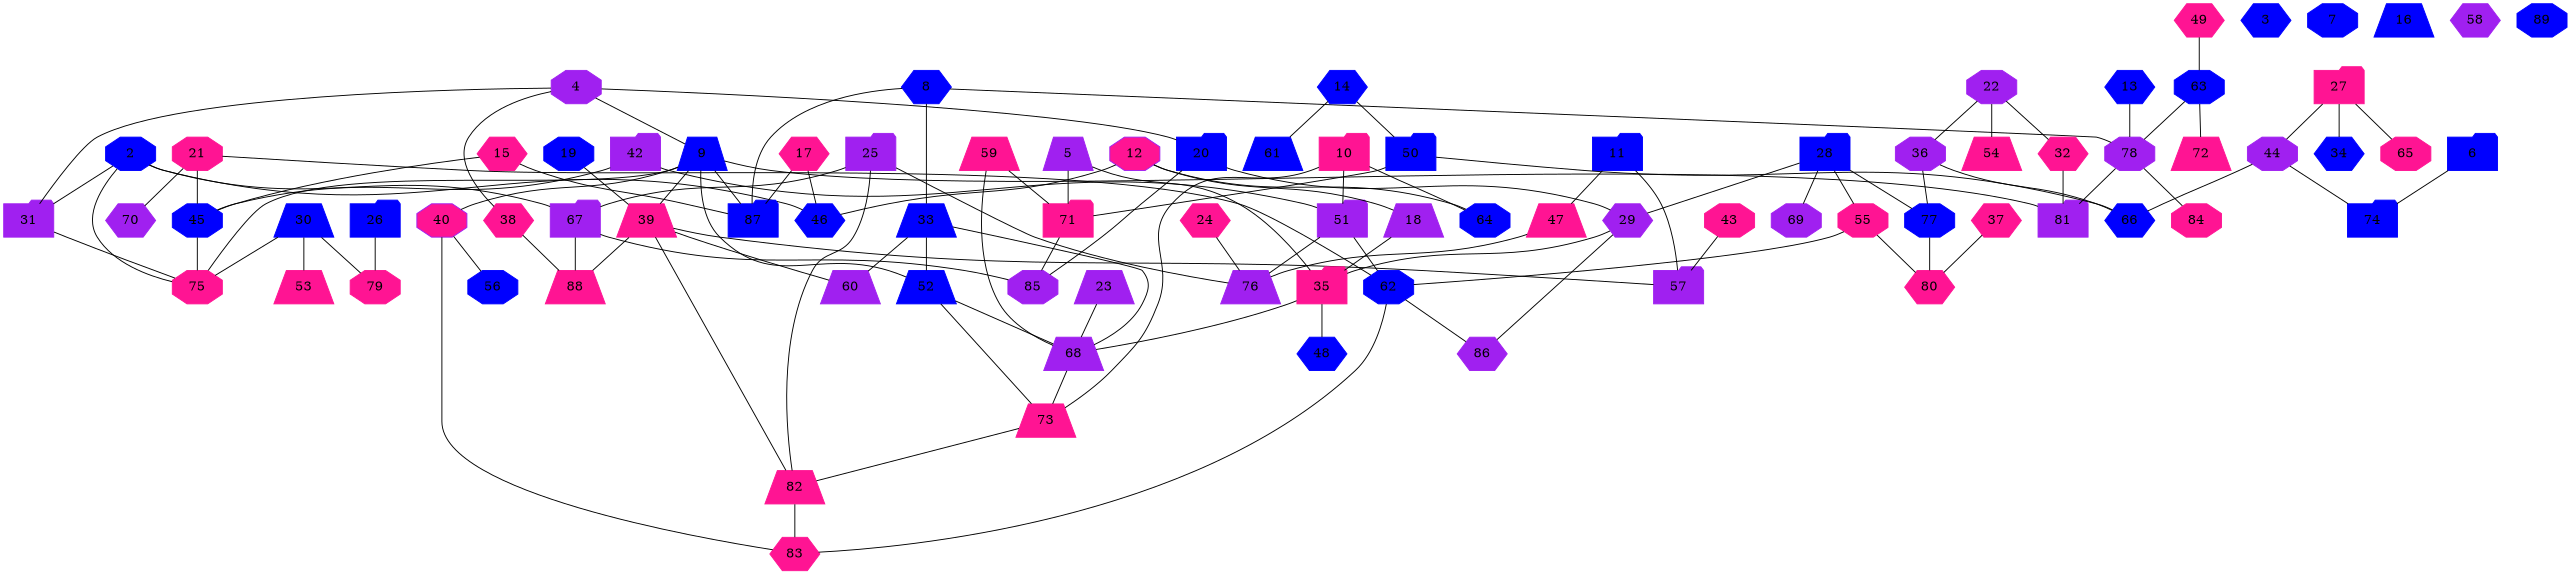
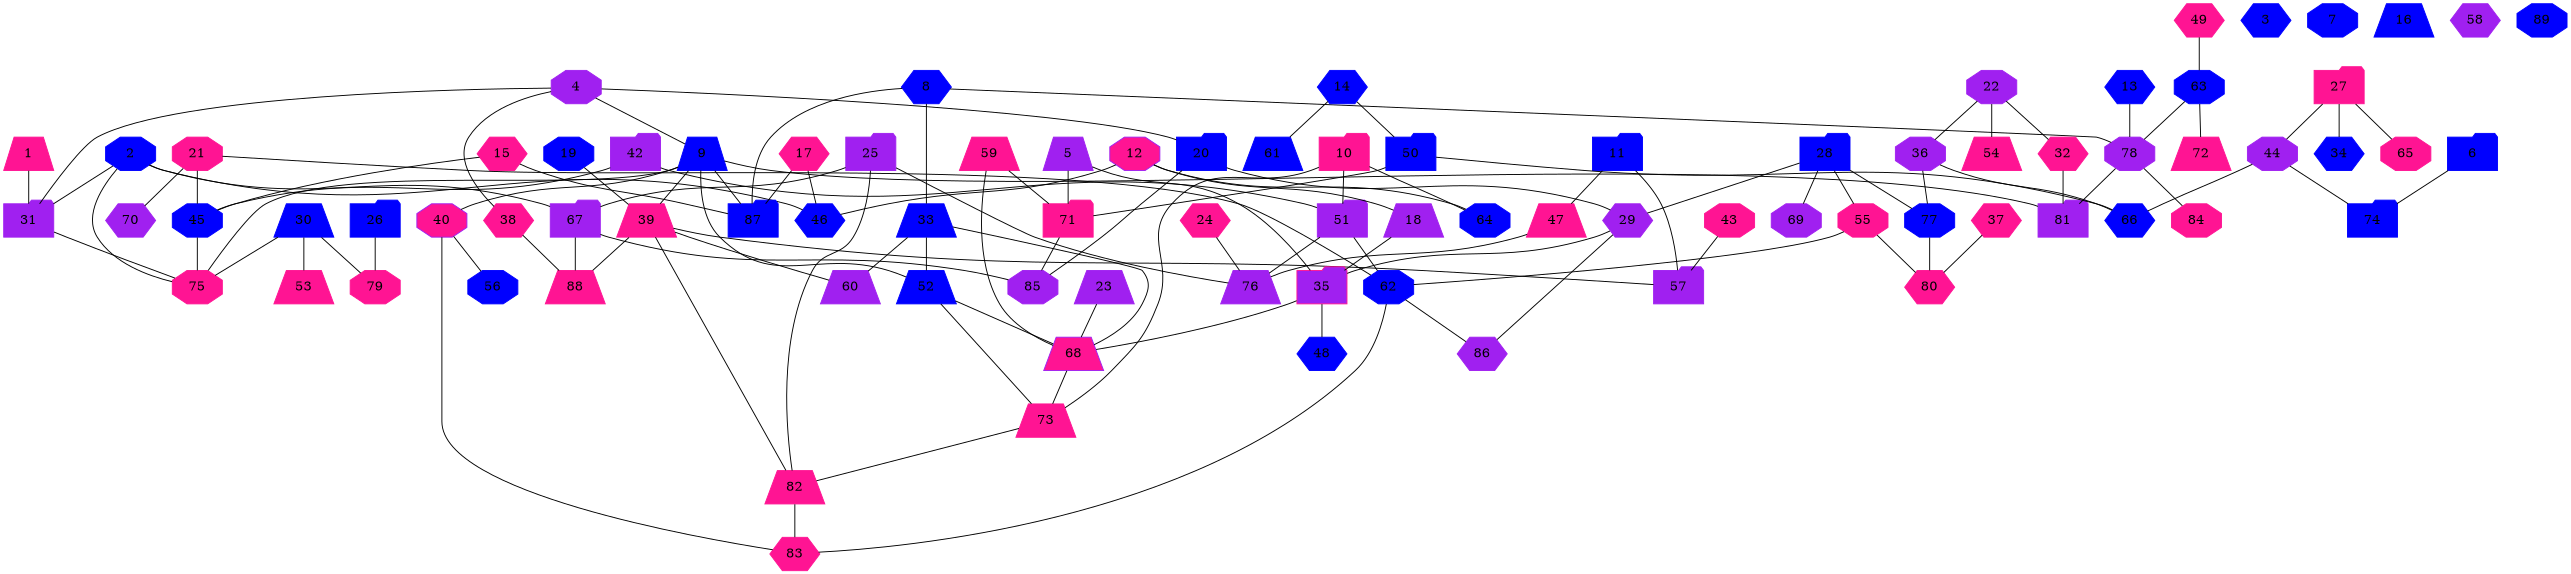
none -> (29, 154)
(1322, 287) -> (1322, 287)
(1074, 354) -> (1074, 354)
